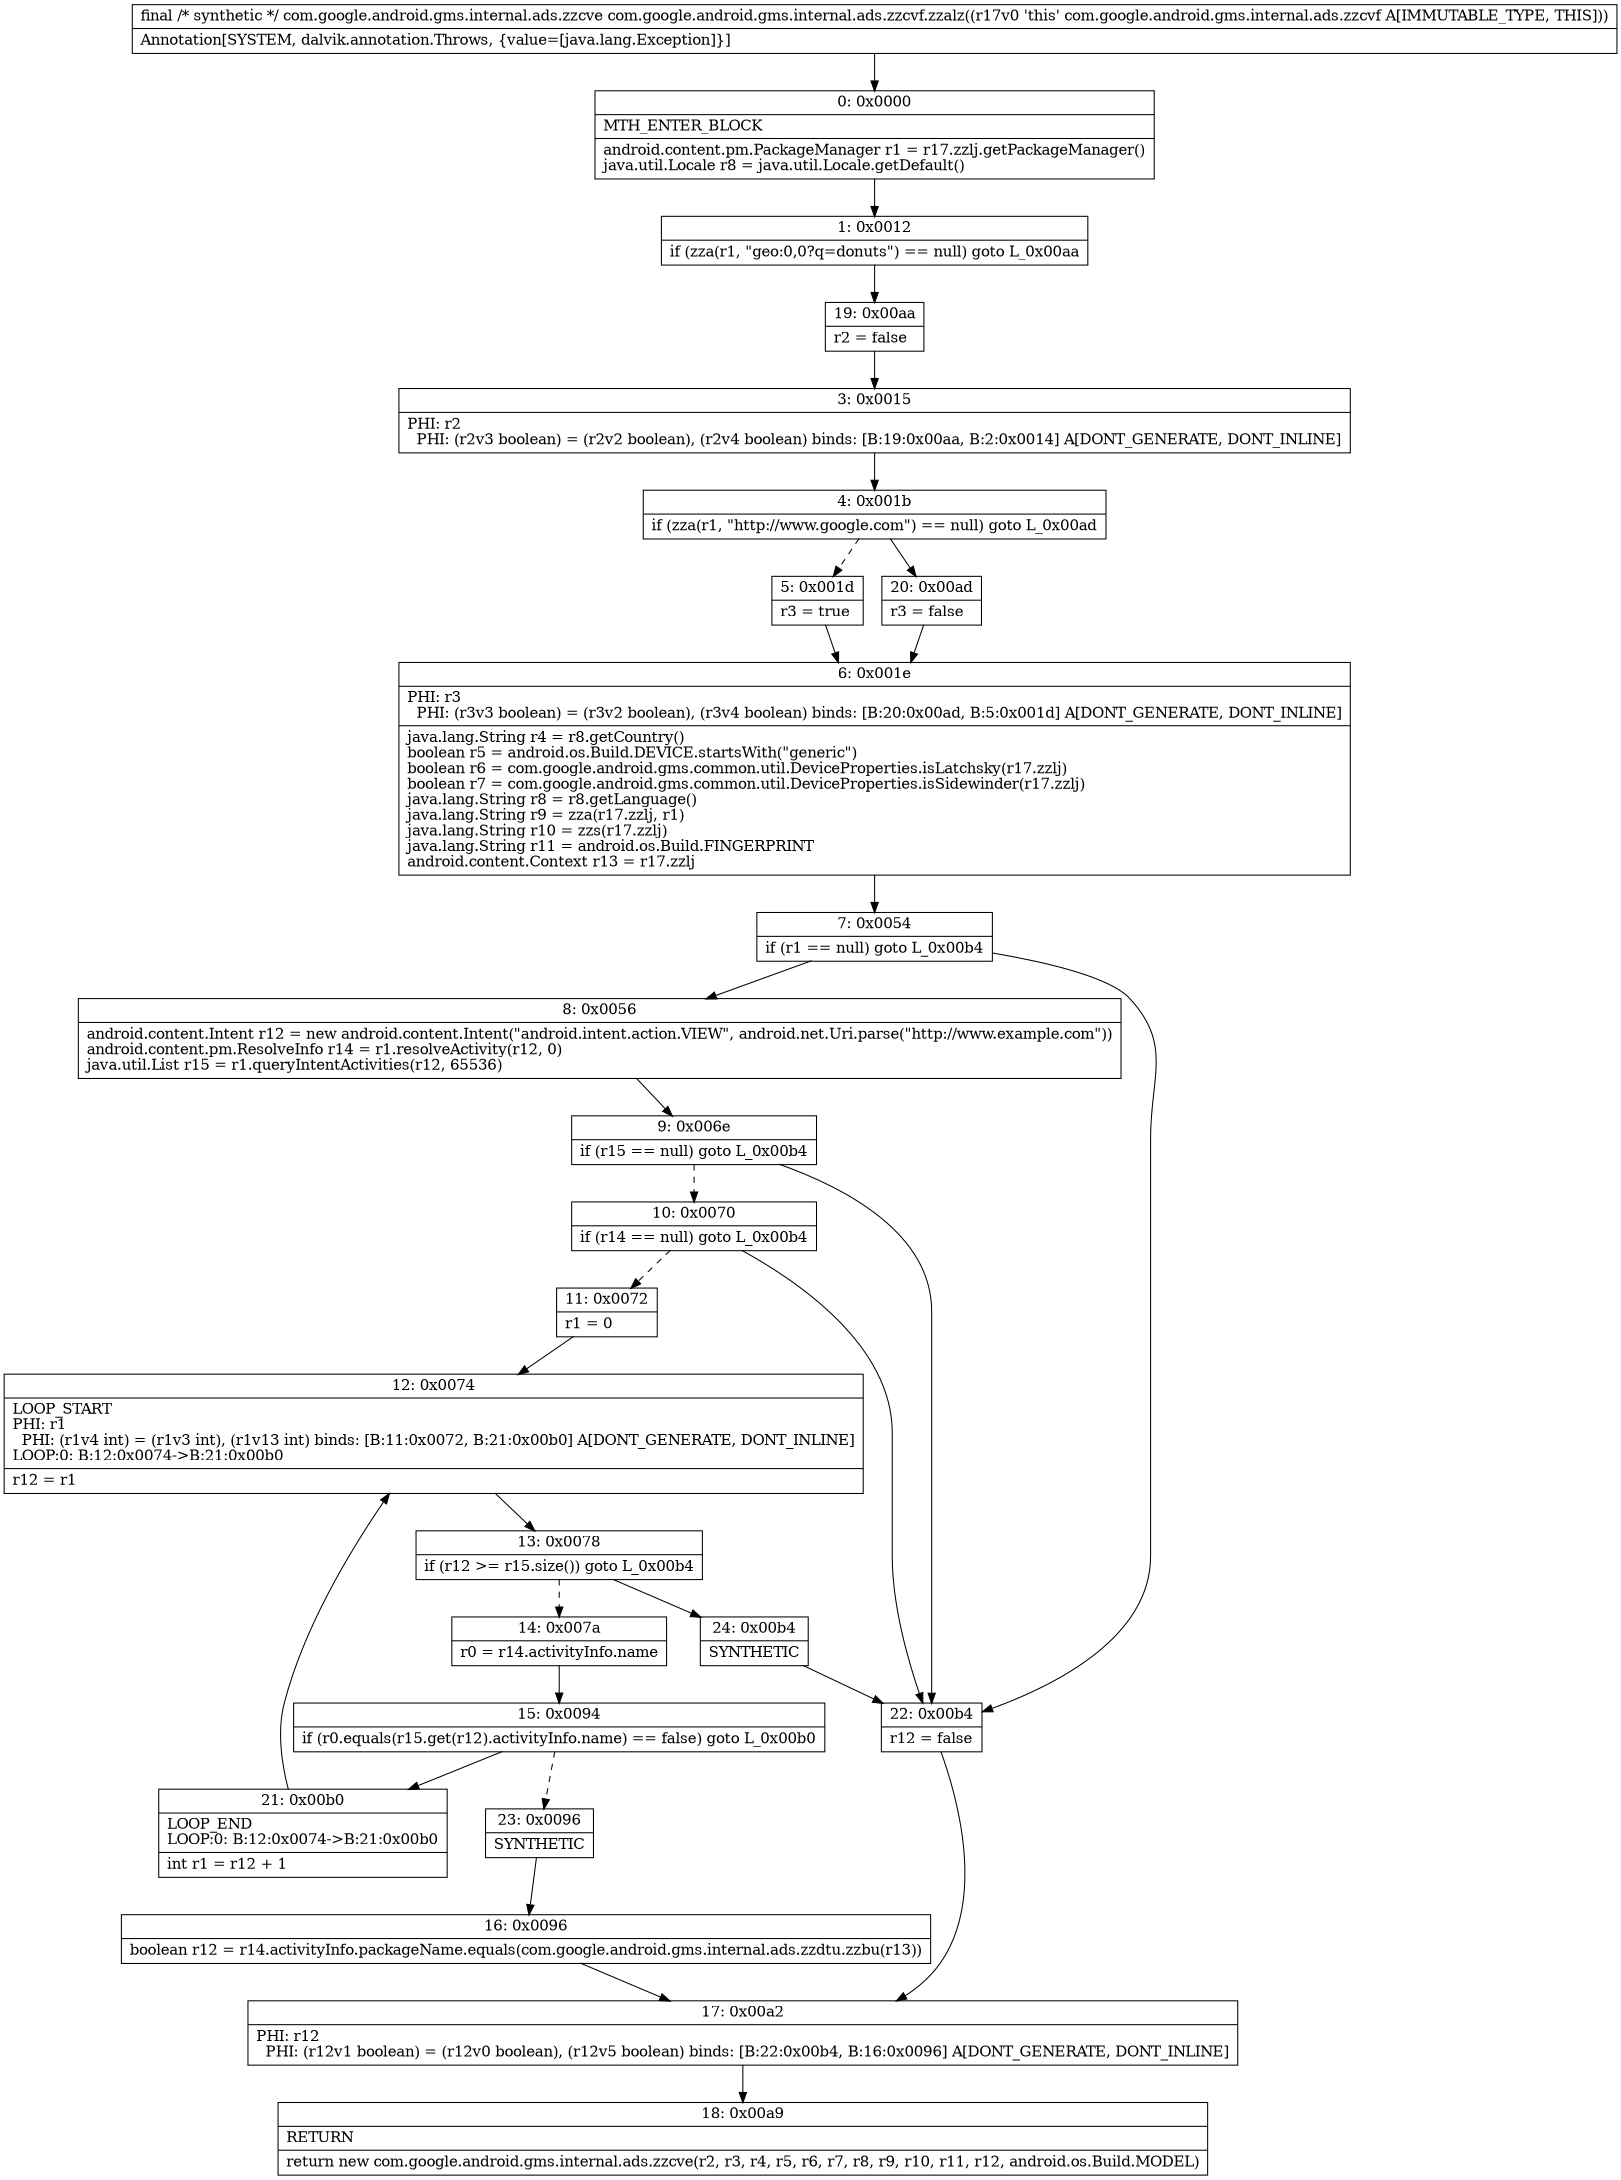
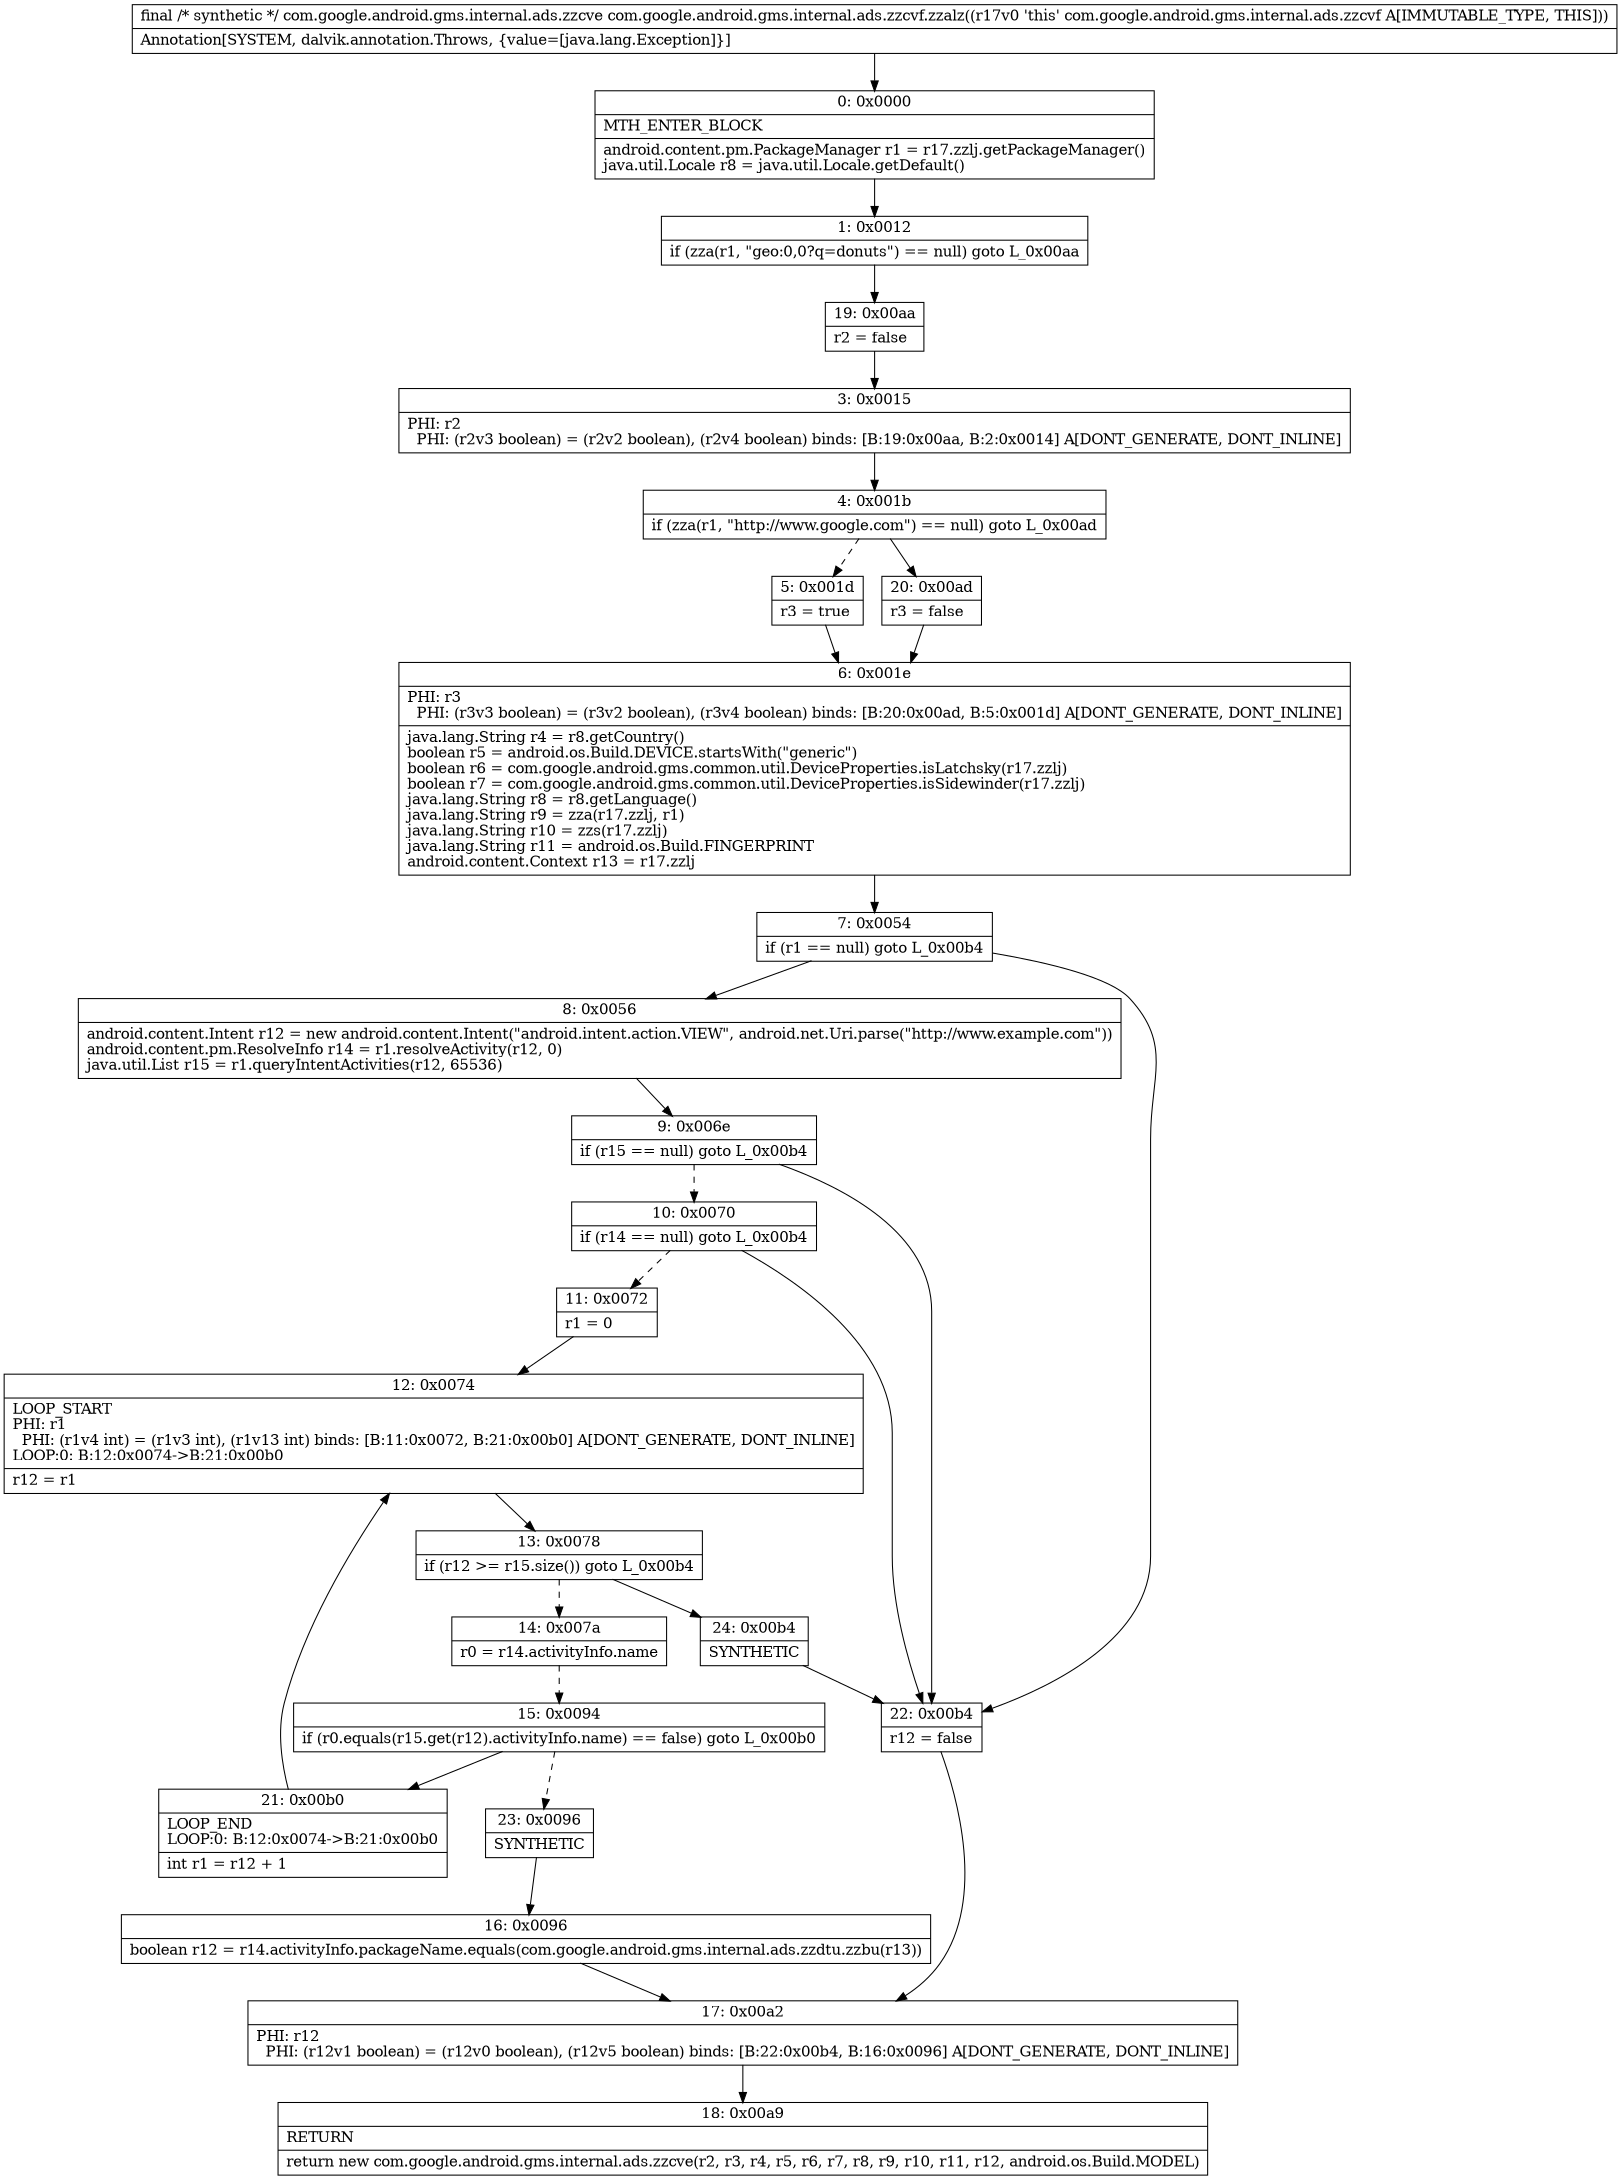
(559, 1679) -> (559, 1679)
